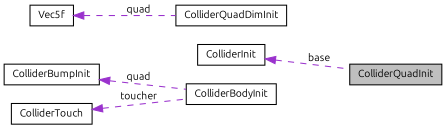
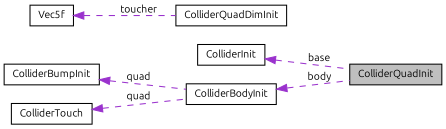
(138, 10) -> (138, 10)
none -> (318, 84)
(138, 97) -> (138, 97)
